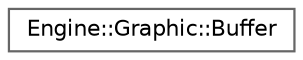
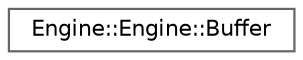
(152, 30) -> (152, 30)
